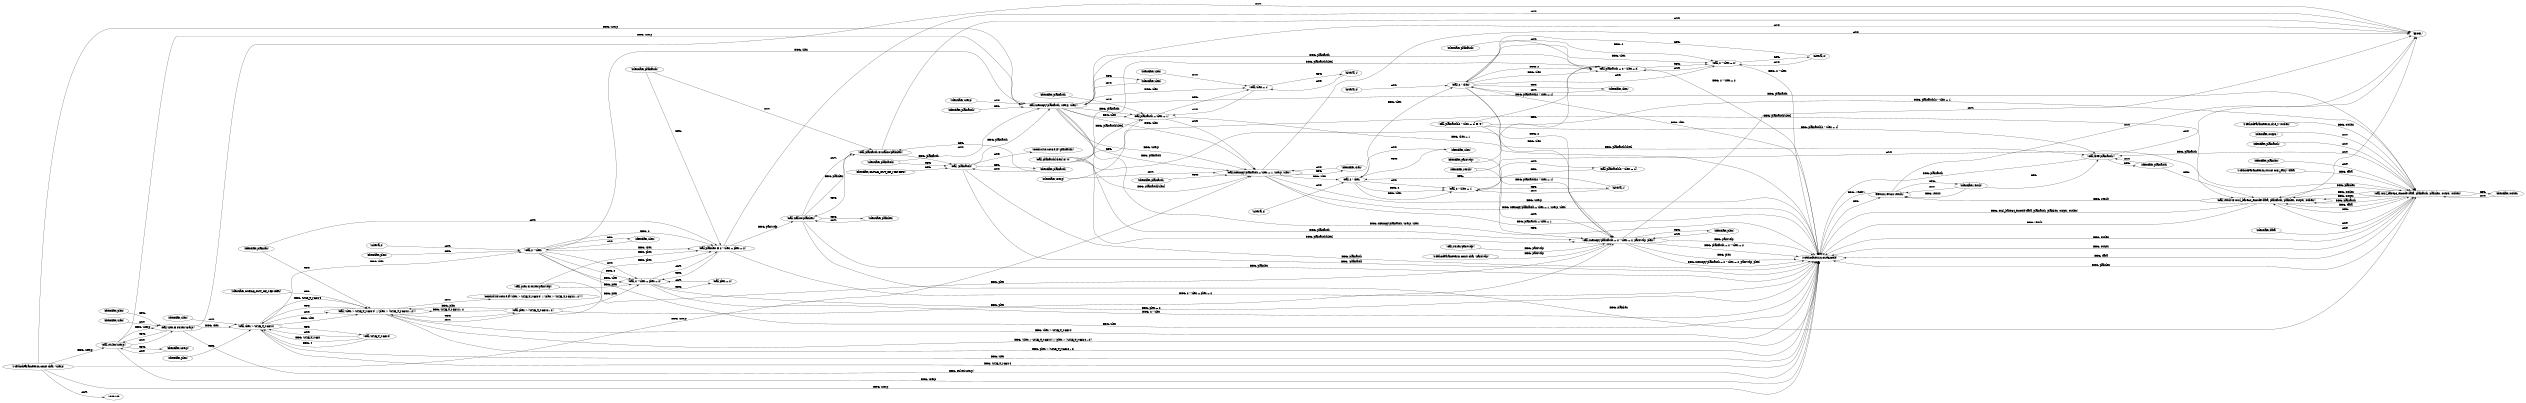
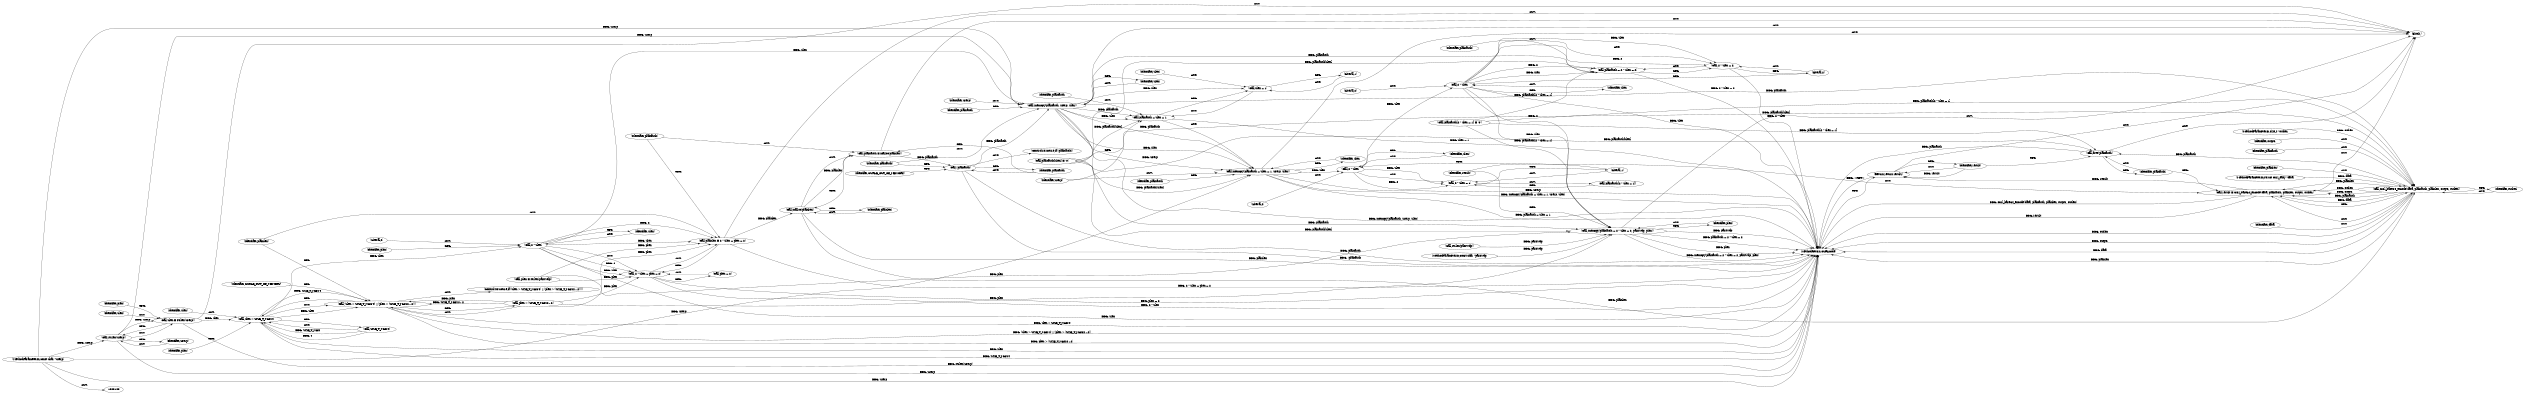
(1461, 160) -> none
(768, 227) -> (767, 219)
